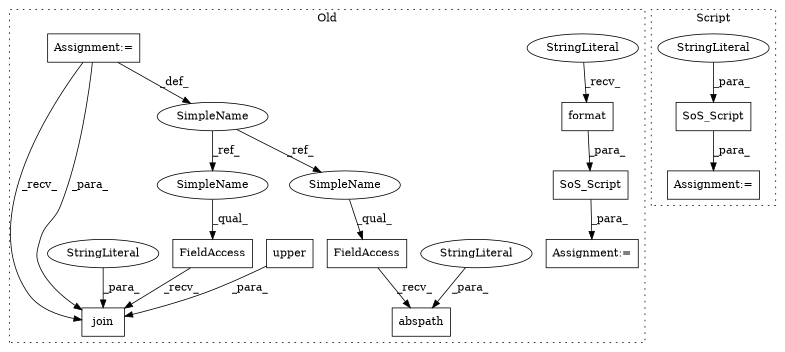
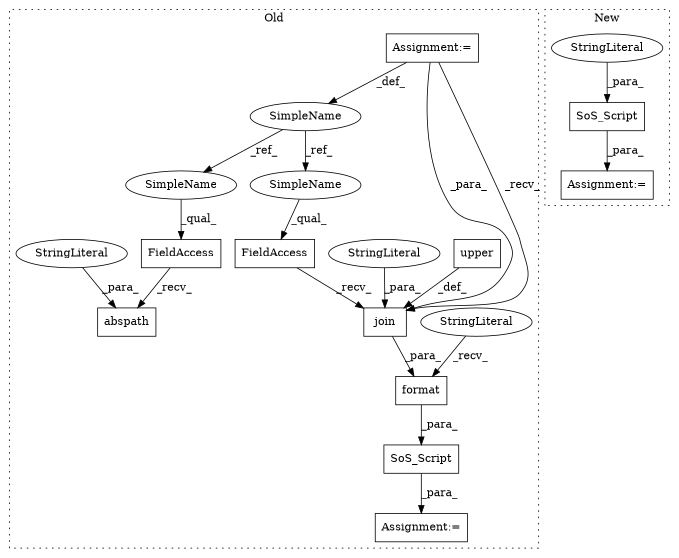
(713, 19) -> (607, 19)
(250, 288) -> (452, 288)
none -> (401, 353)
